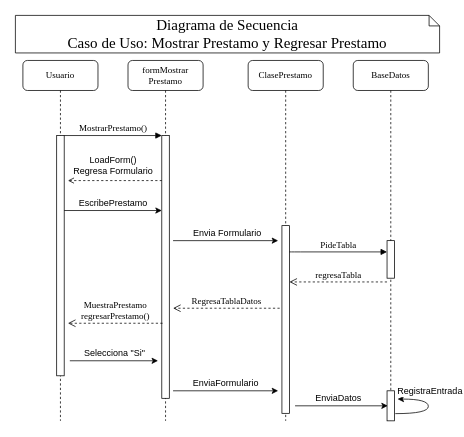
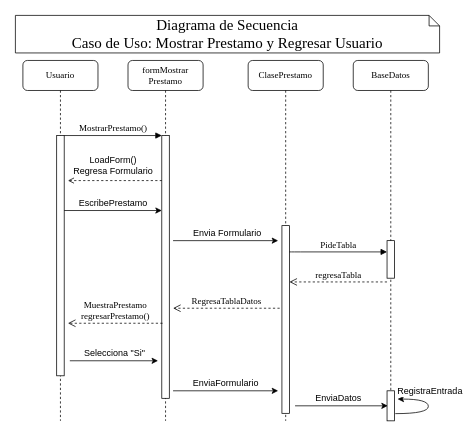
(227, 34) -> (227, 34)
